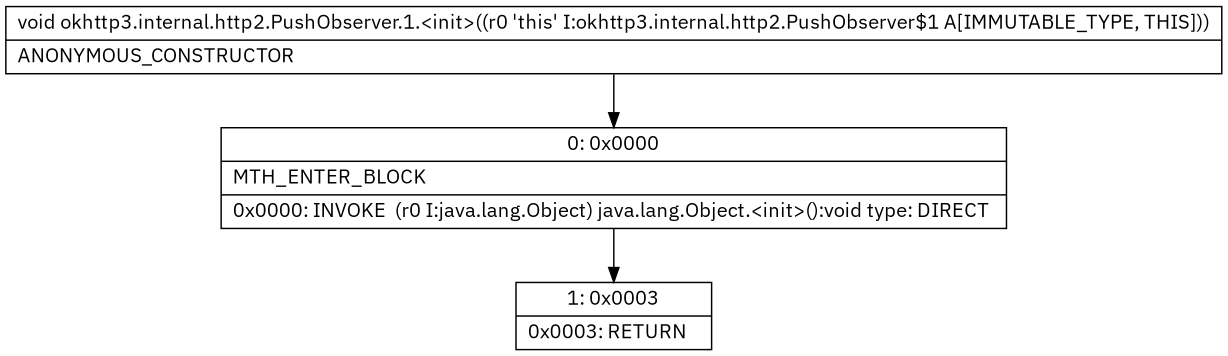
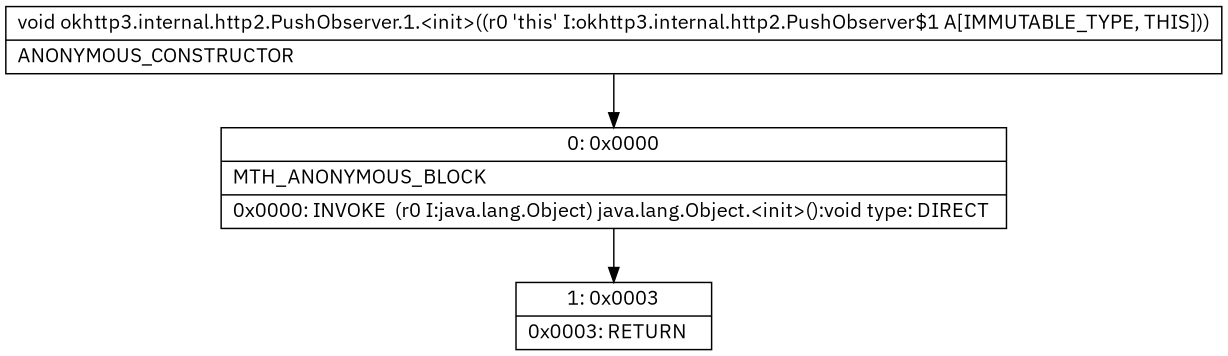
(330, 177) -> (361, 177)
